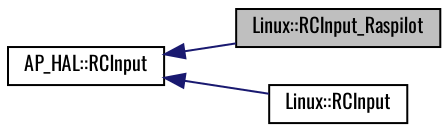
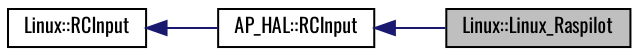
(338, 28) -> (538, 28)
(227, 87) -> (192, 28)
